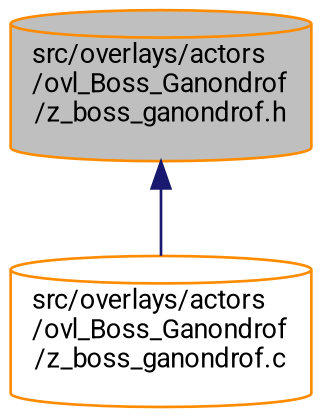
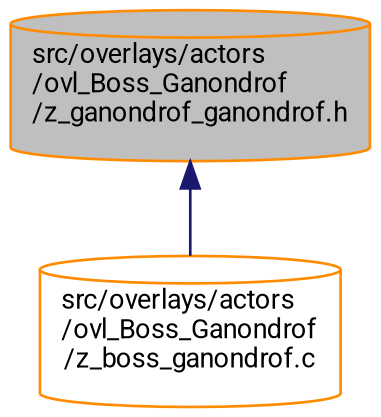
(161, 86) -> (190, 86)
